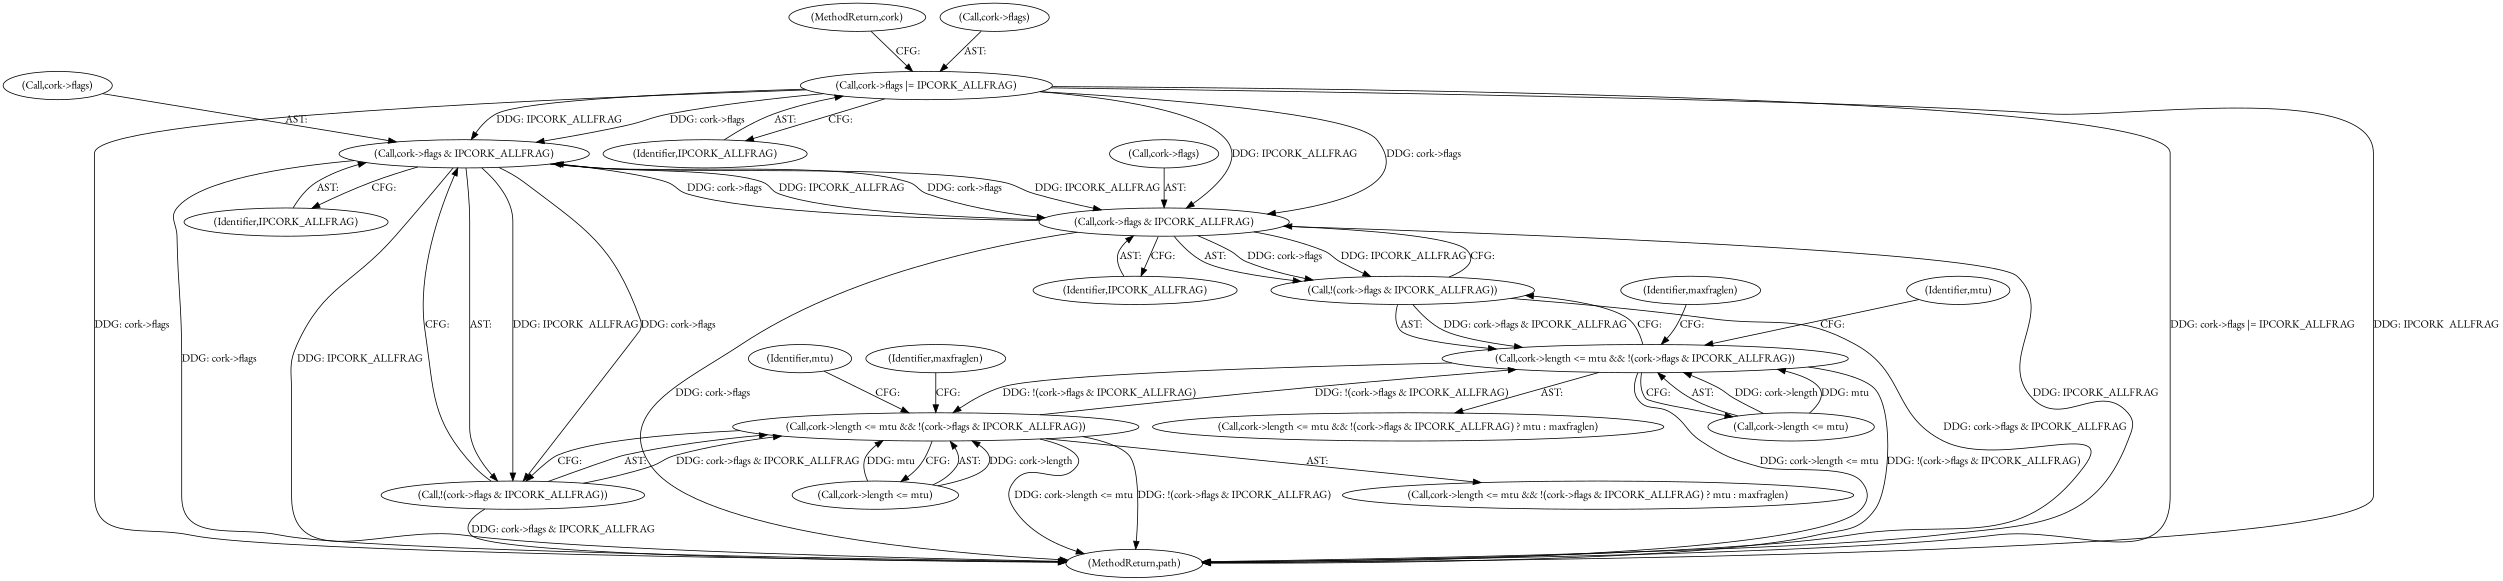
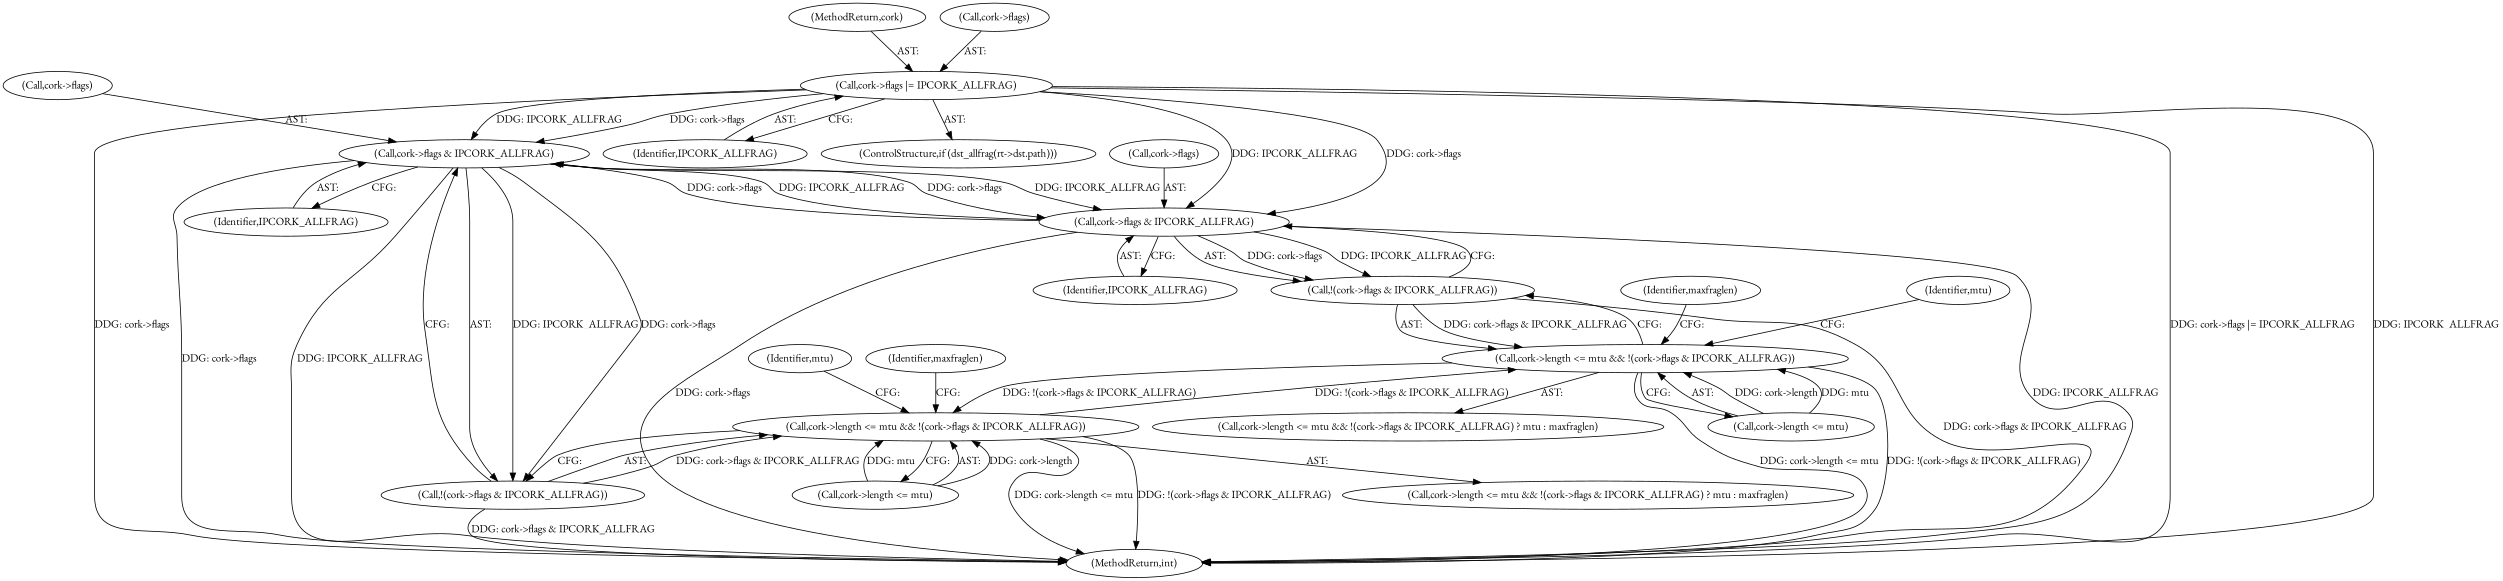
(909, 51) -> (909, 51)
none -> (959, 154)
(1134, 563) -> (1134, 563)
